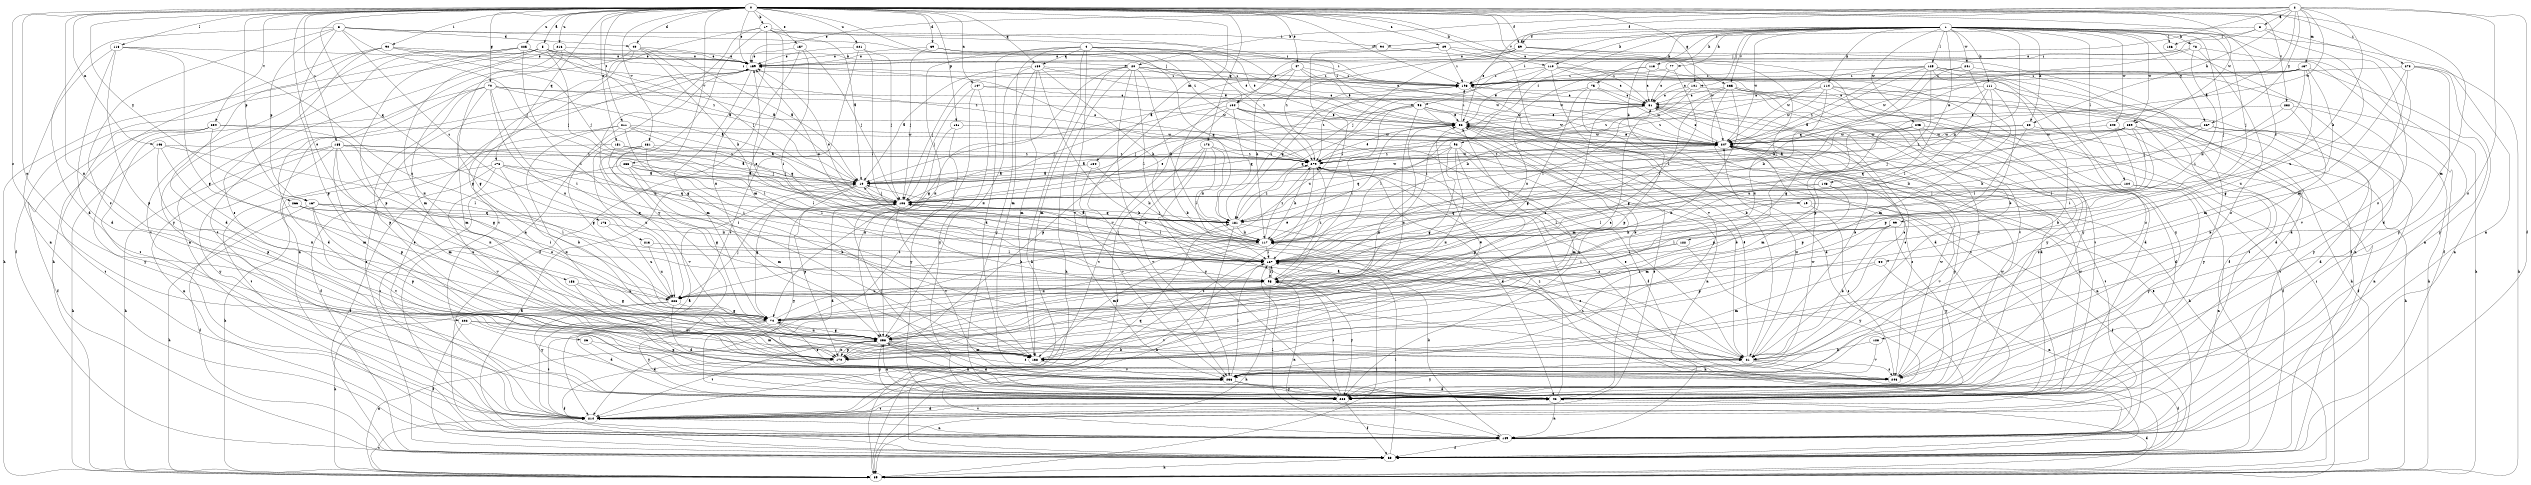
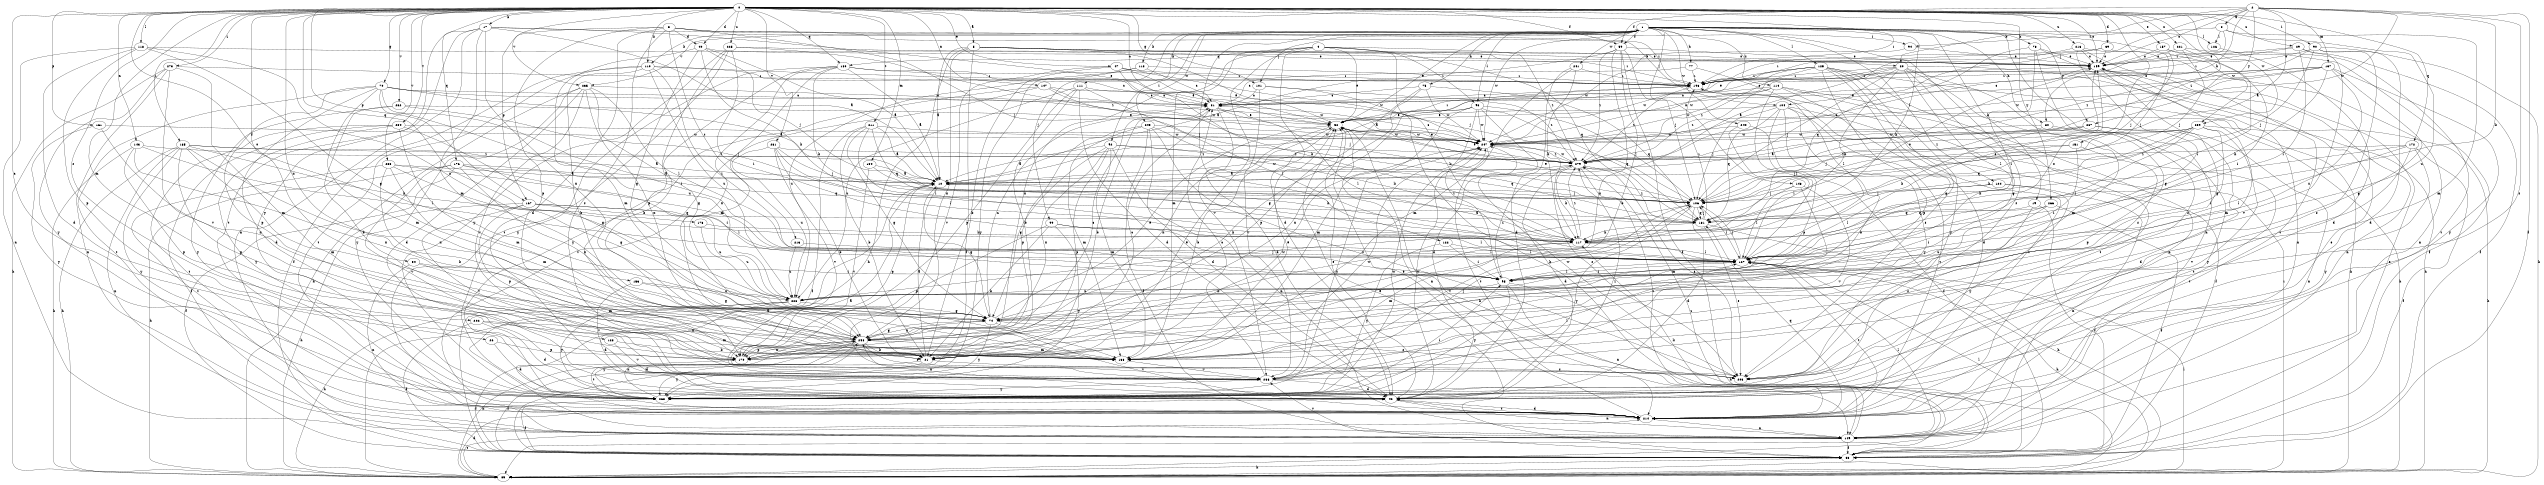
(1637, 184) -> (1363, 181)
